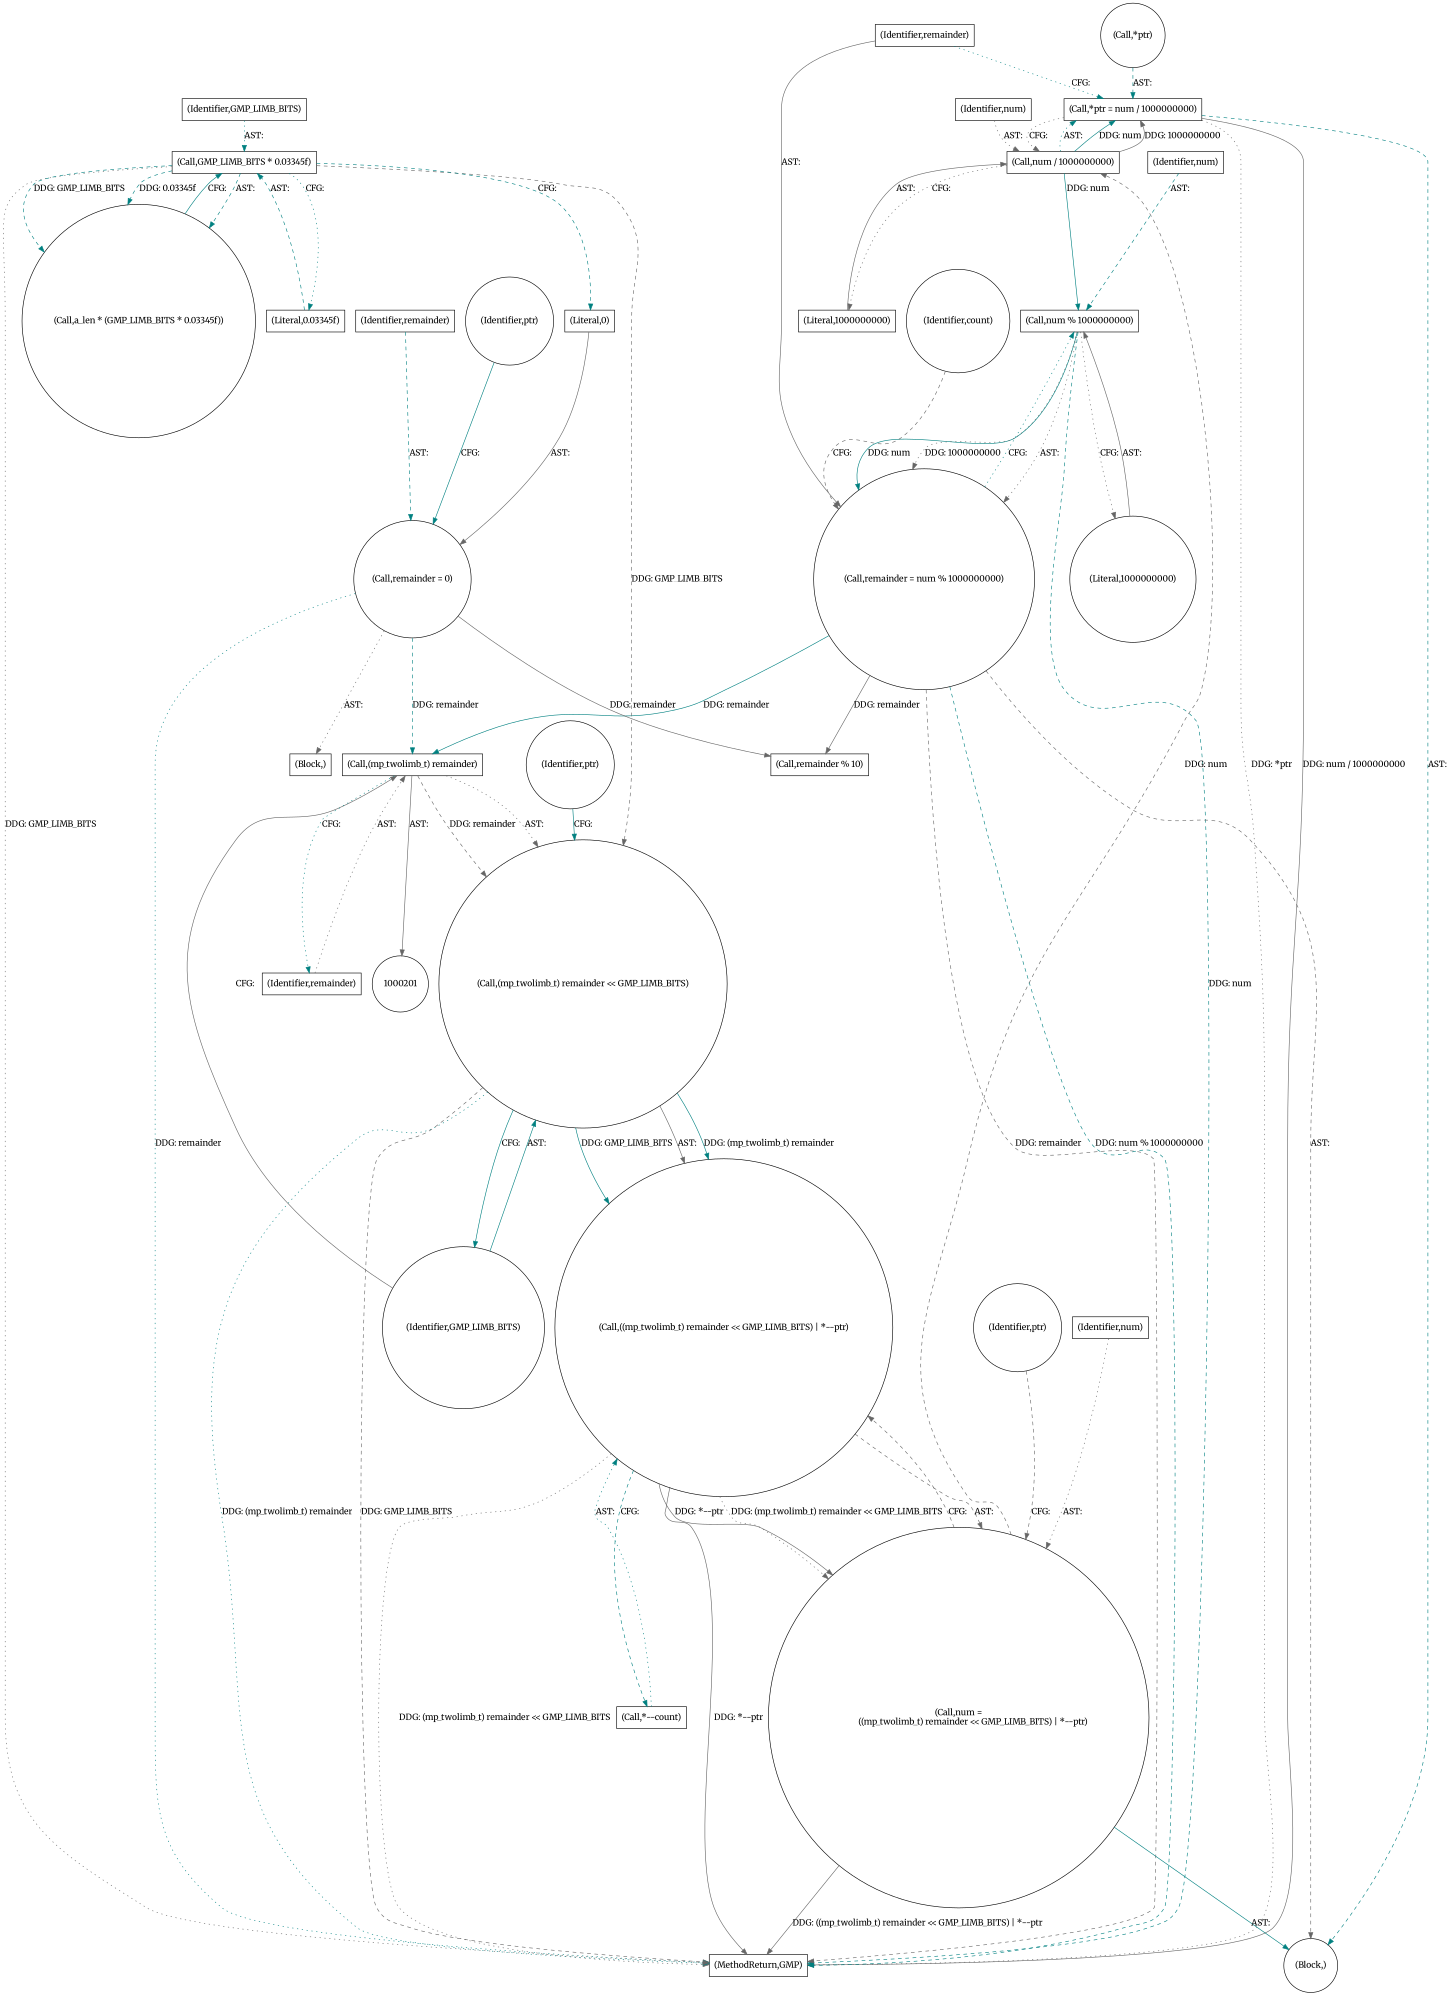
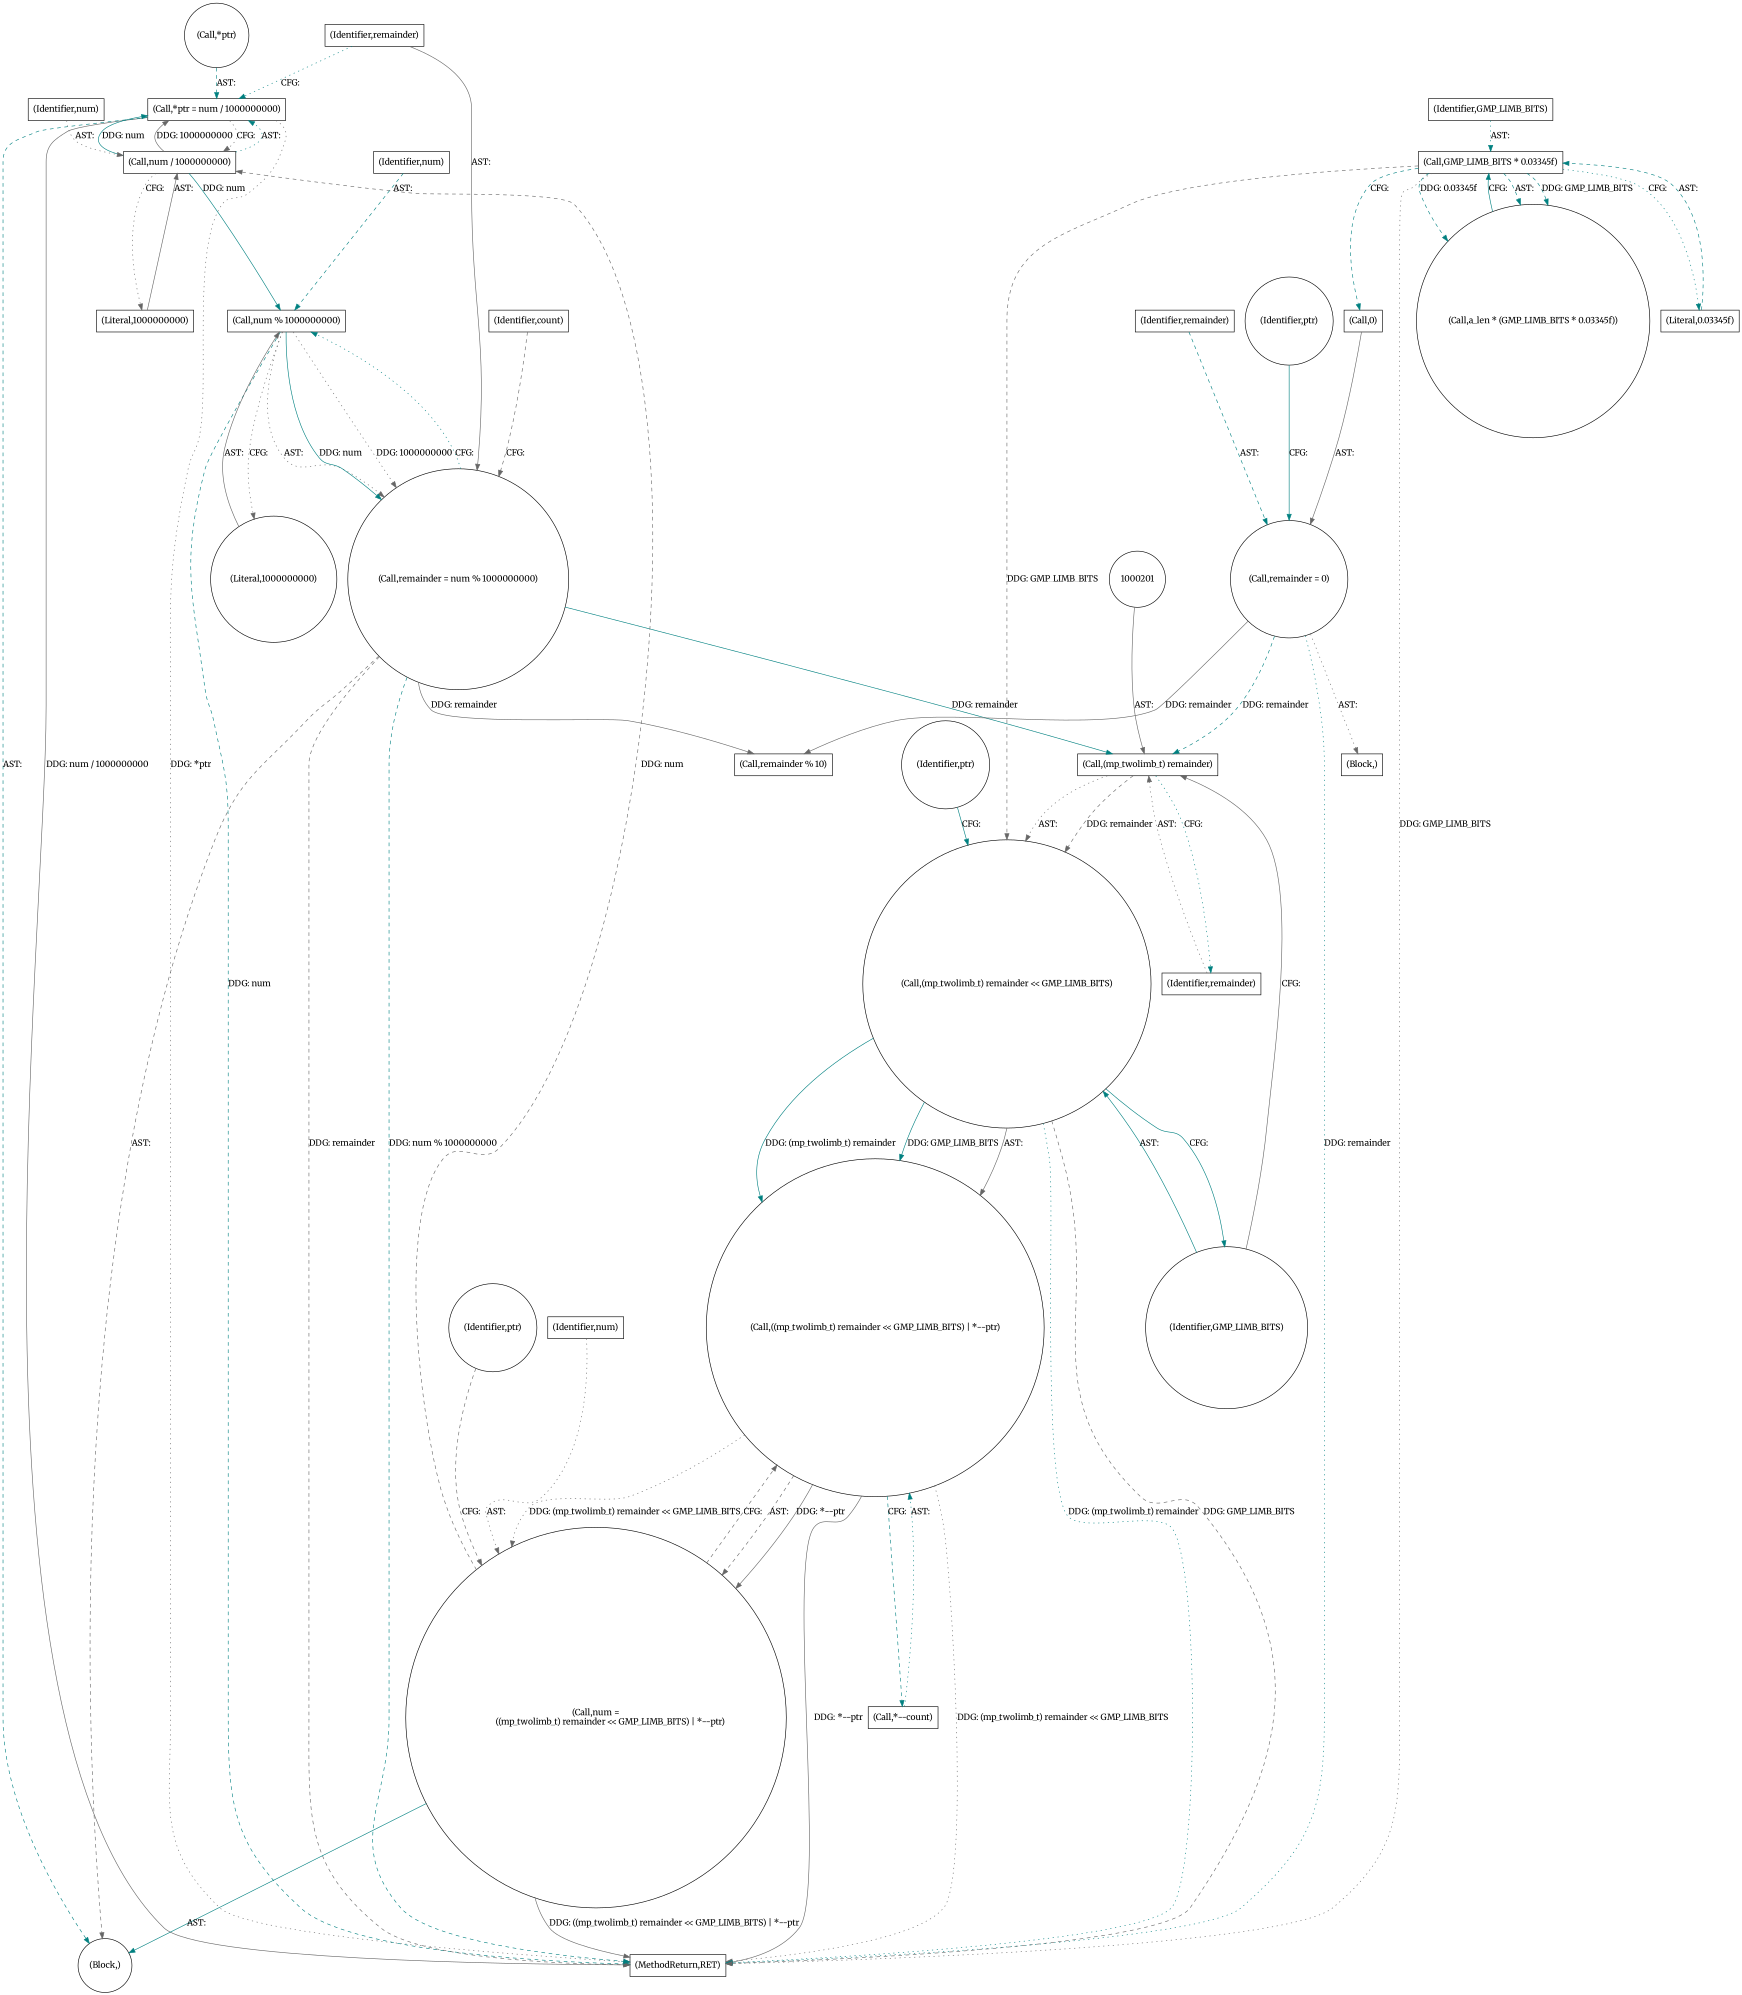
(590, 321) -> (1363, 321)
(958, 321) -> (529, 321)
(407, 863) -> (1132, 678)
(758, 1966) -> (678, 1966)
